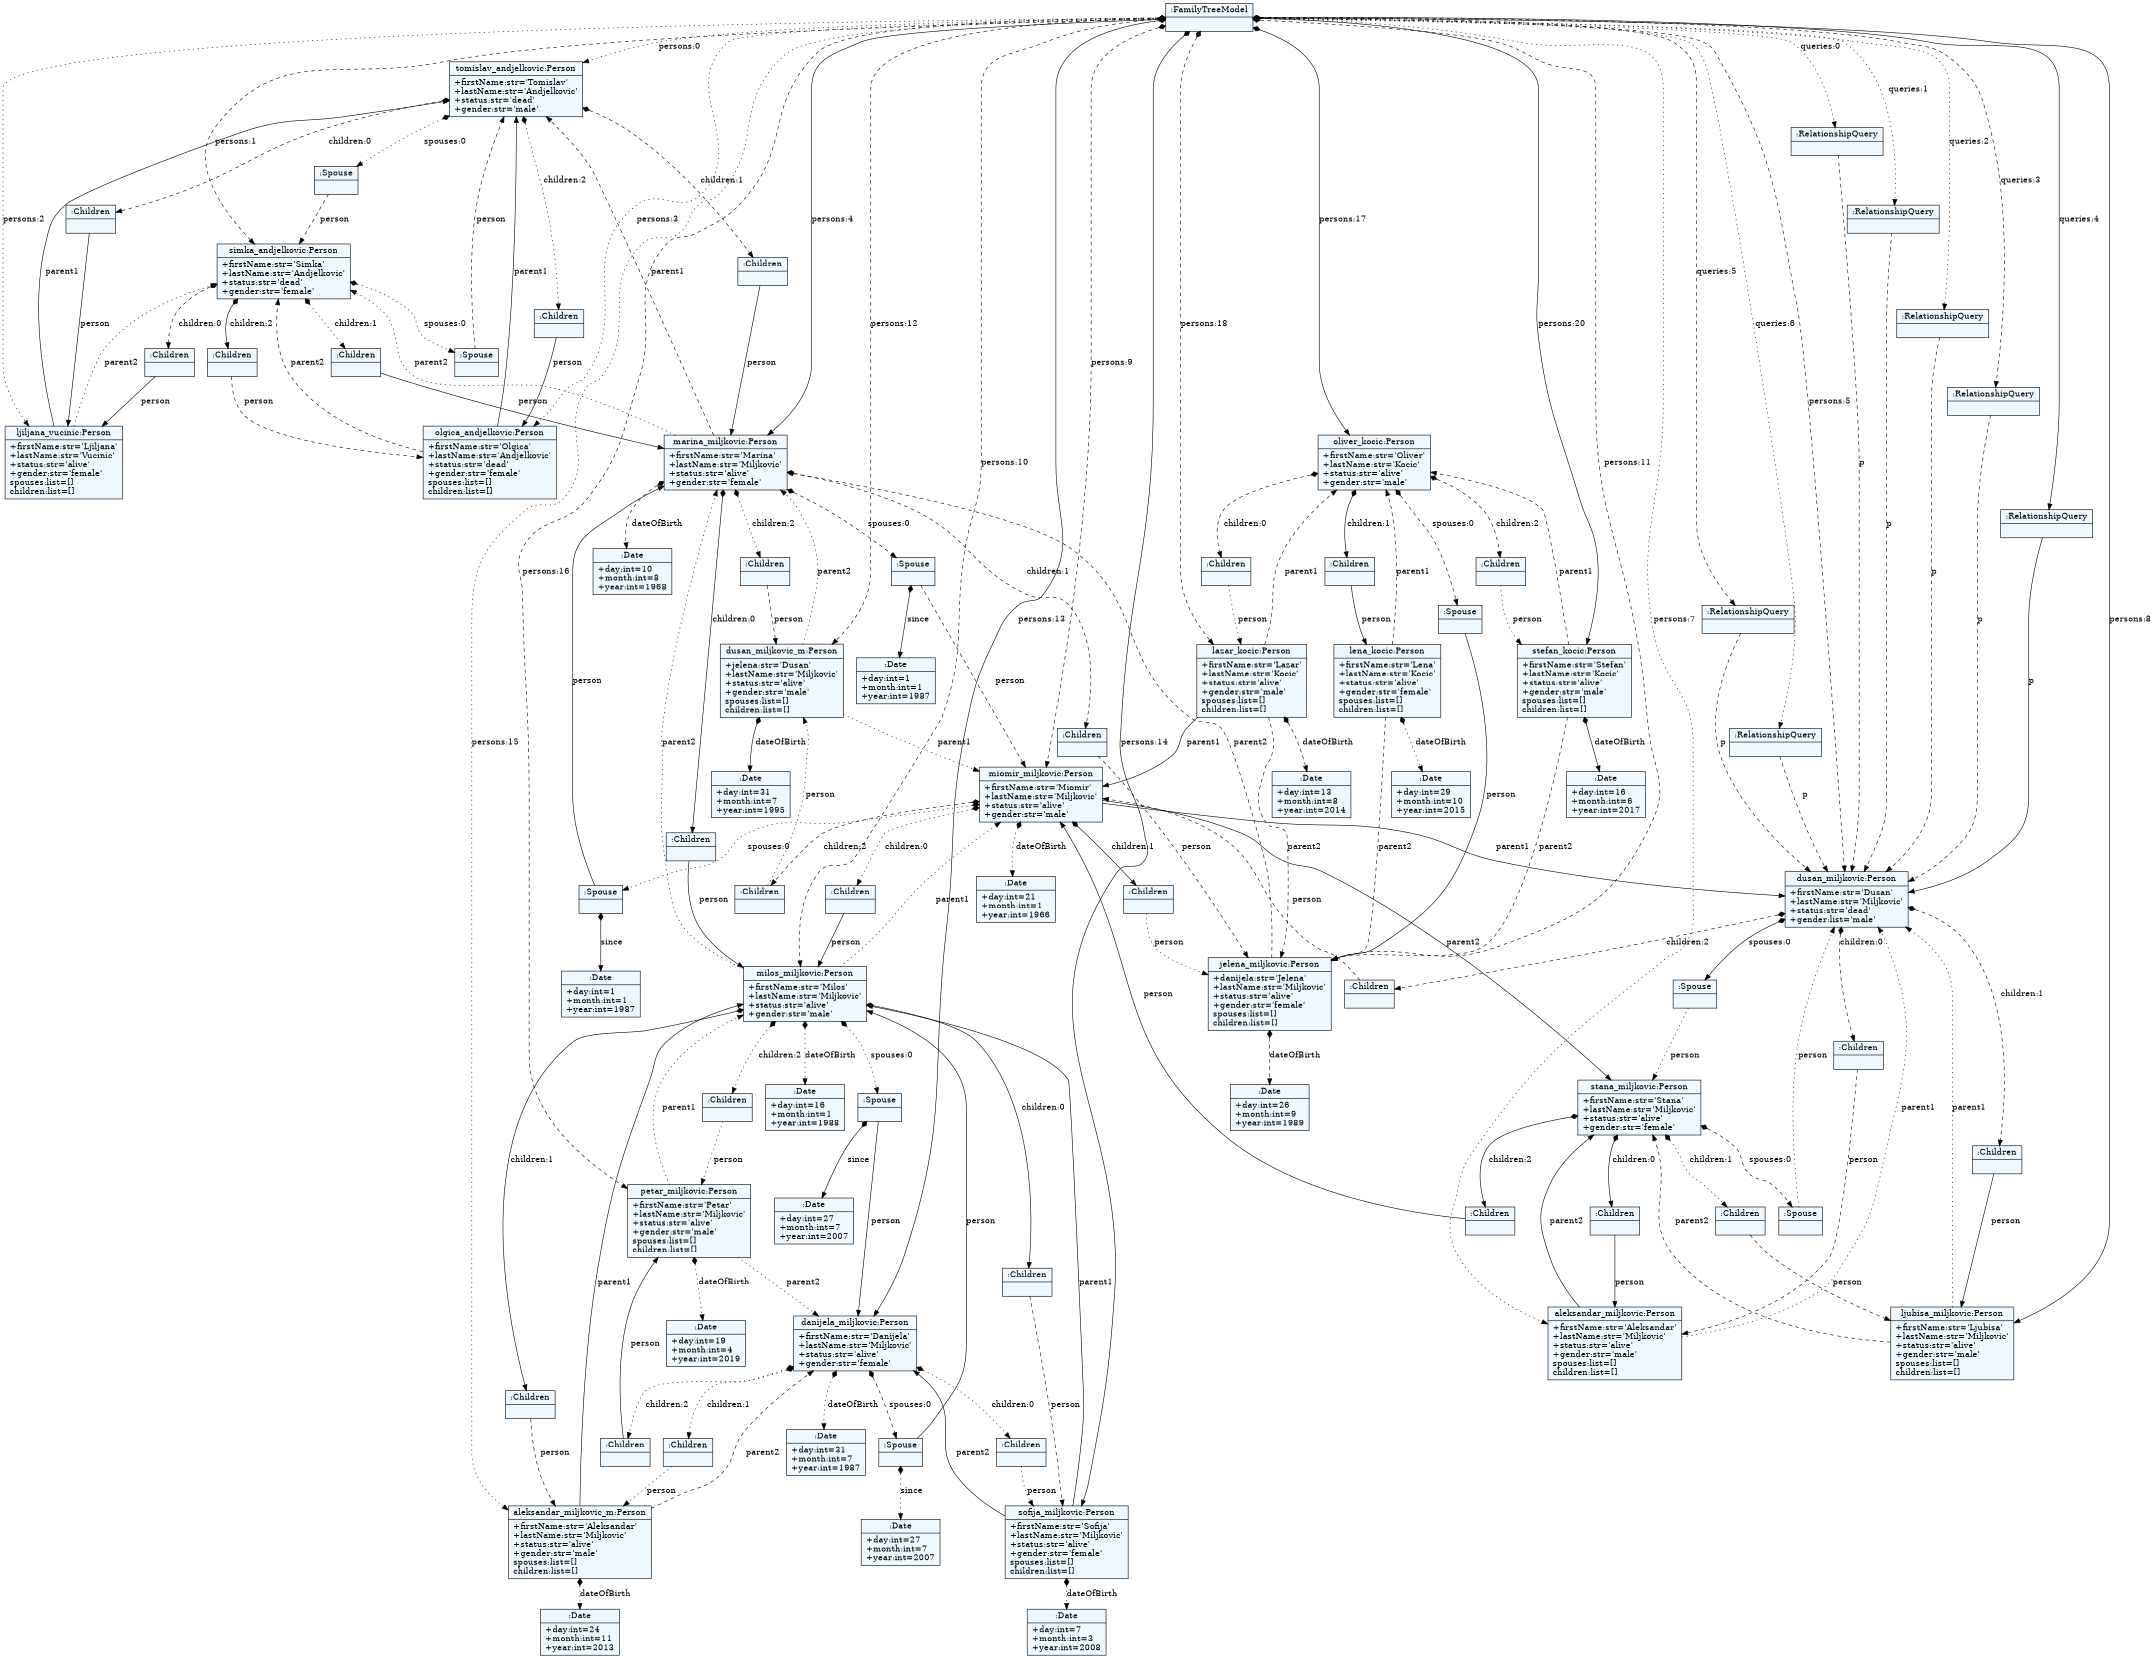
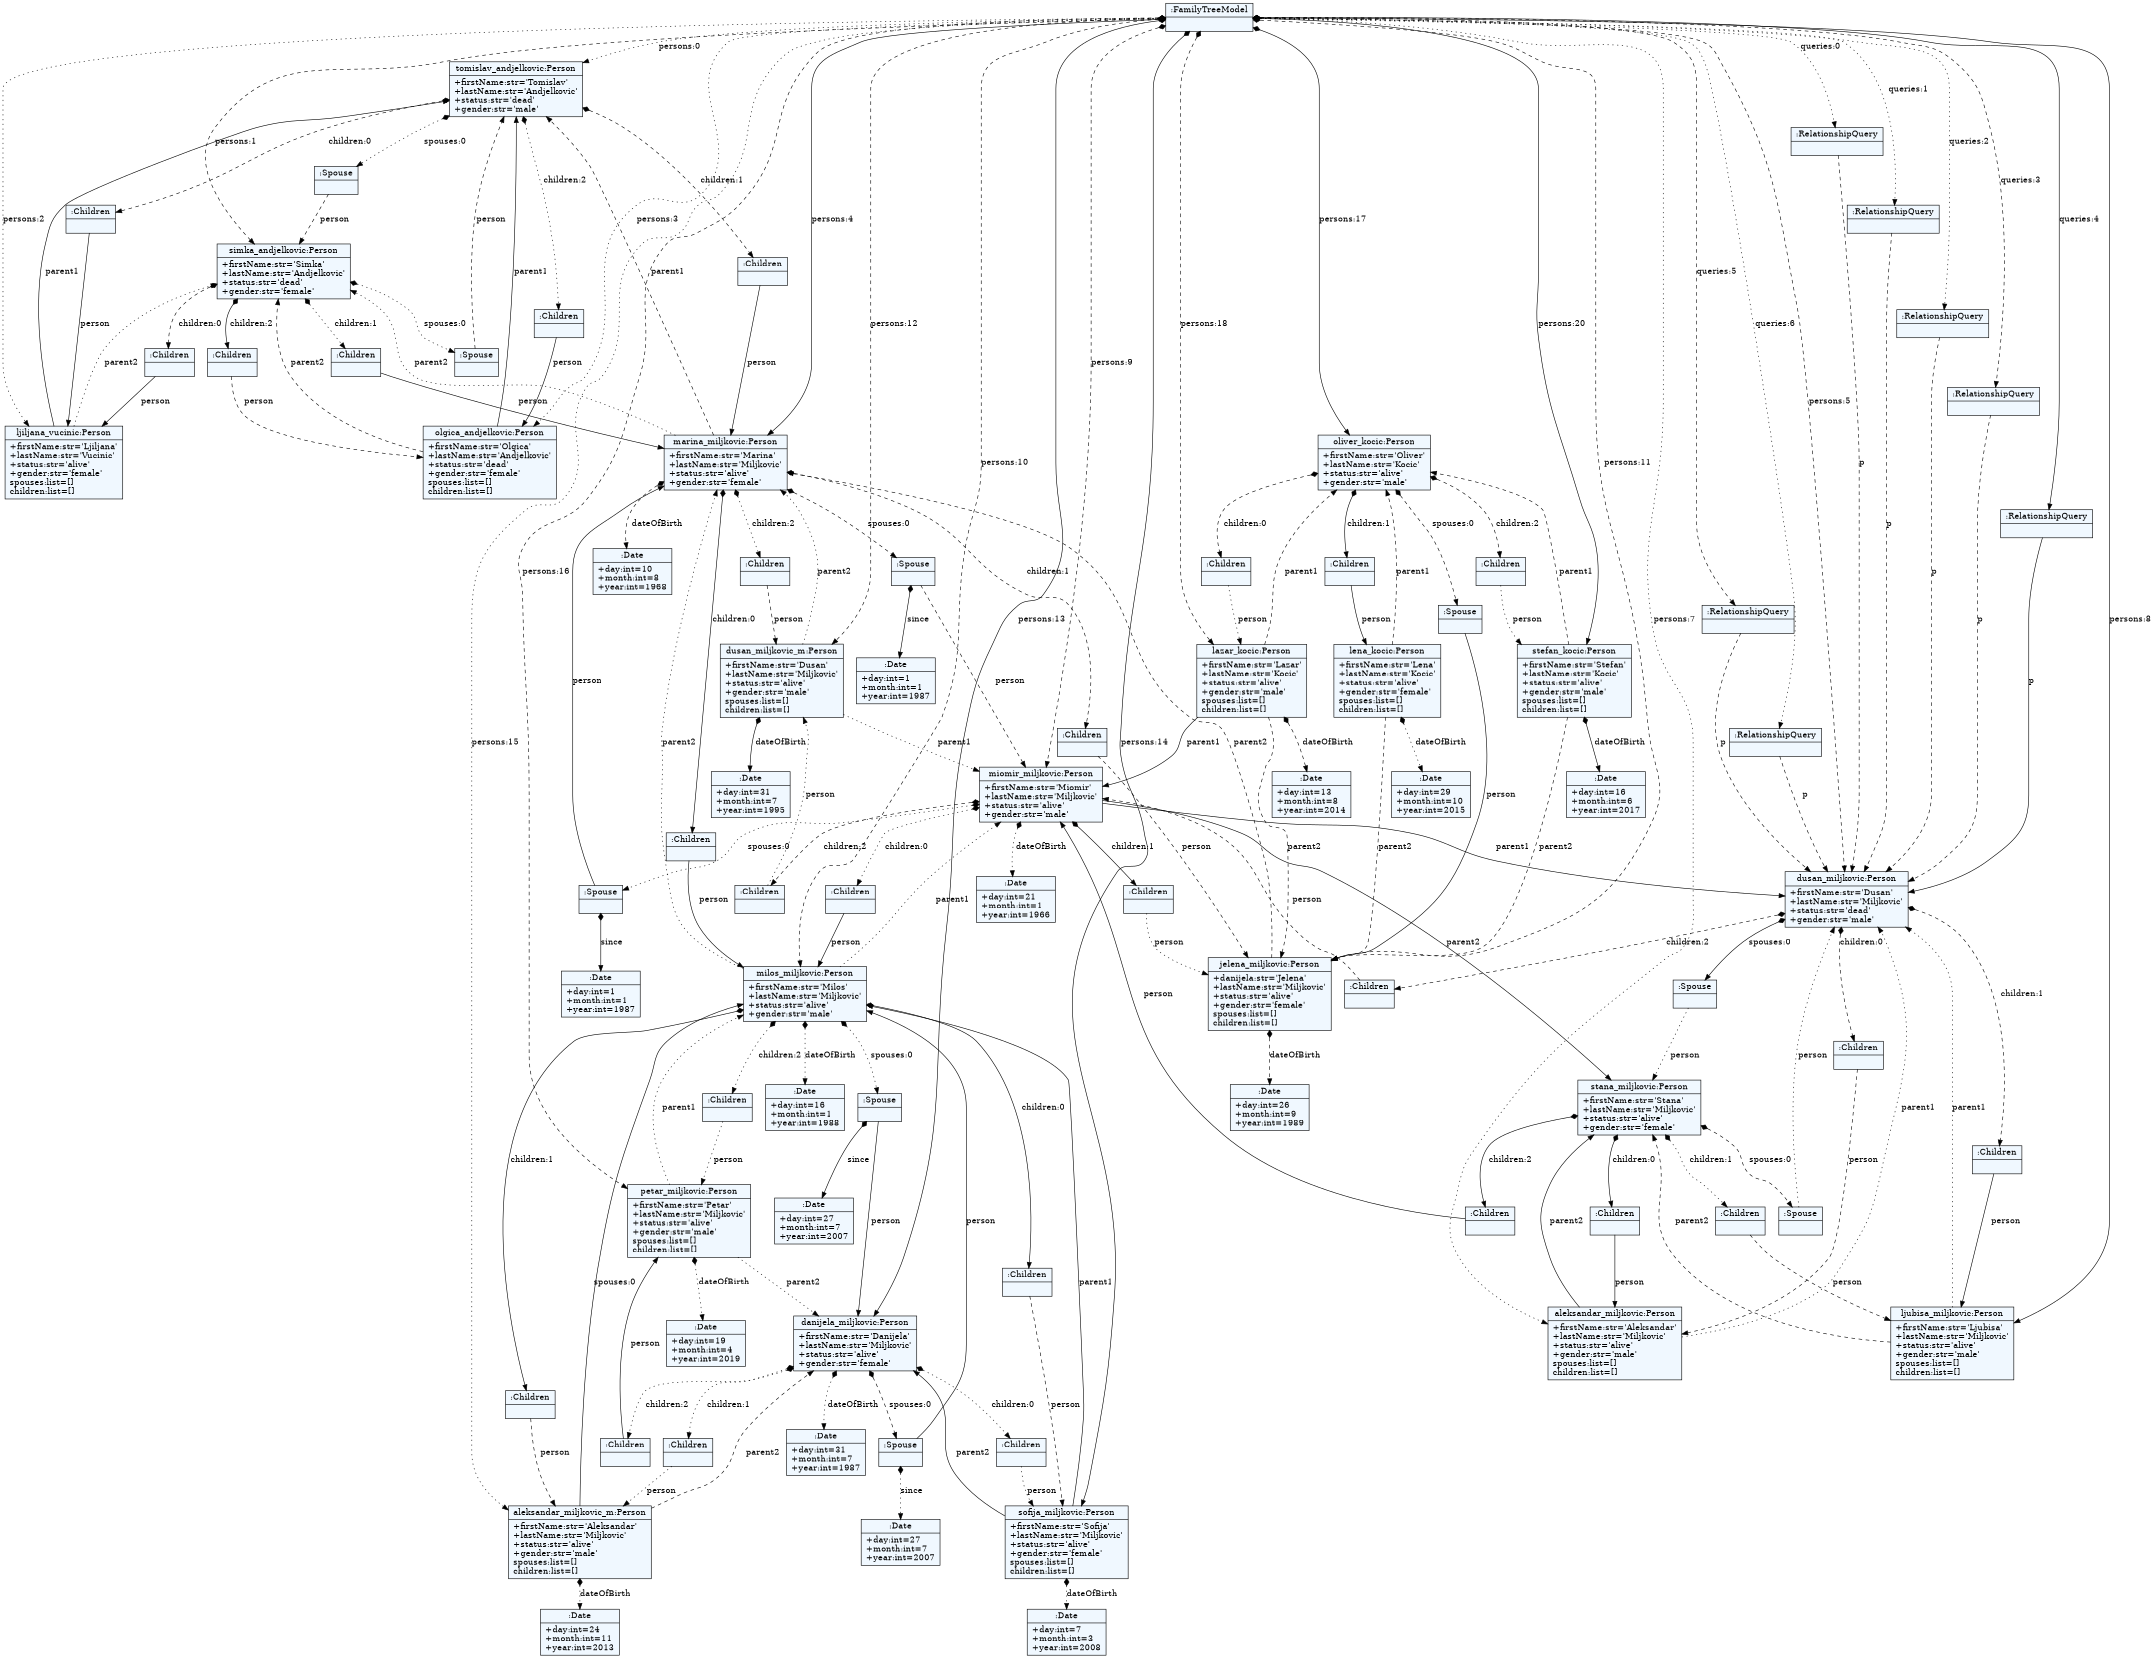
(768, 665) -> (777, 665)
(1833, 920) -> (1832, 920)
(615, 1282) -> (615, 1282)
